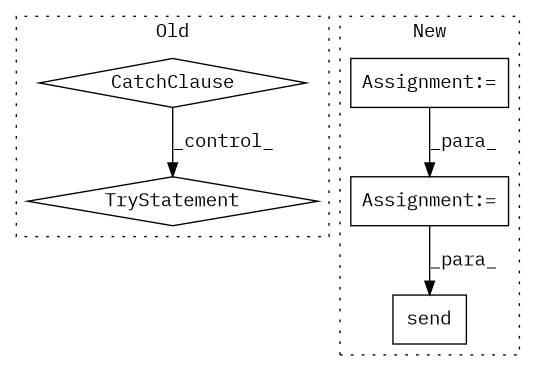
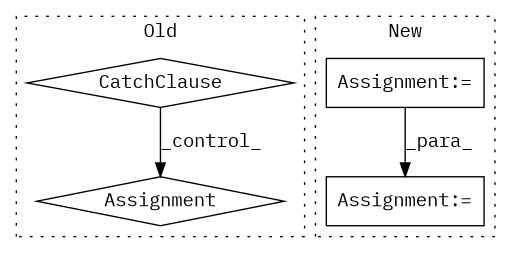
(173, 201) -> (160, 201)
(430, 320) -> none
